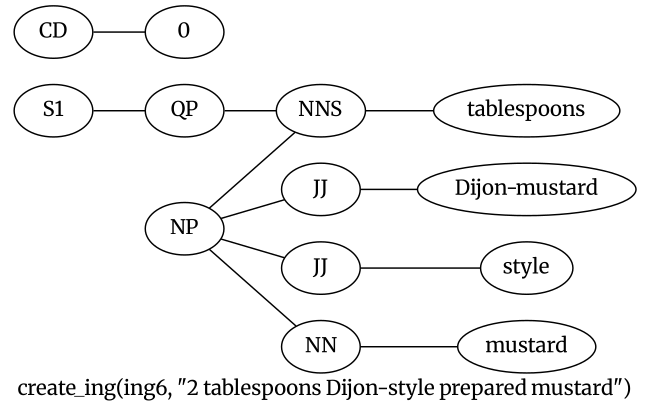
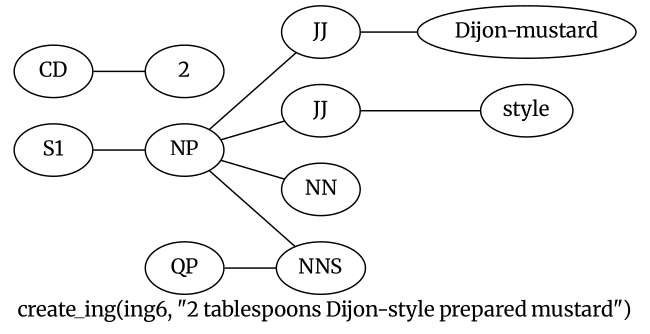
(185, 32) -> (185, 71)
(119, 111) -> (119, 150)
(527, 111) -> none
(527, 347) -> none
